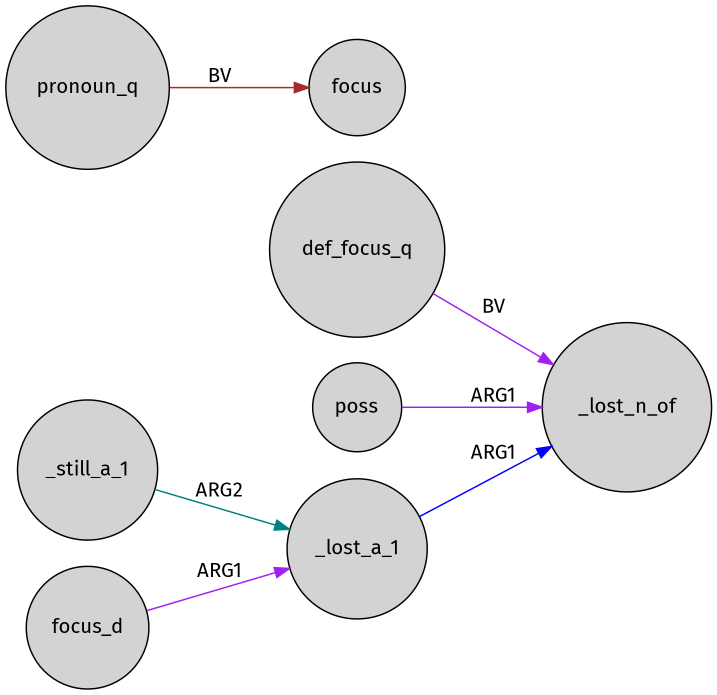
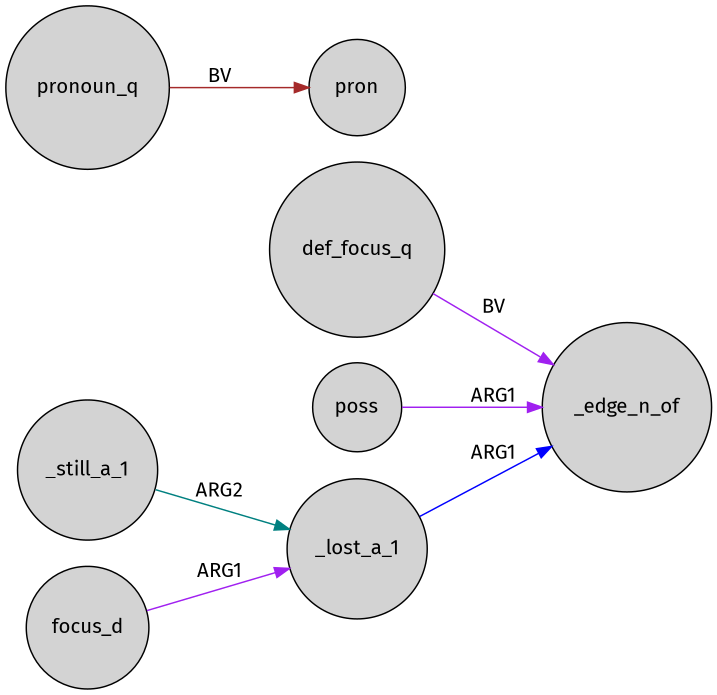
(357, 88) -> (357, 88)
(627, 407) -> (627, 407)
